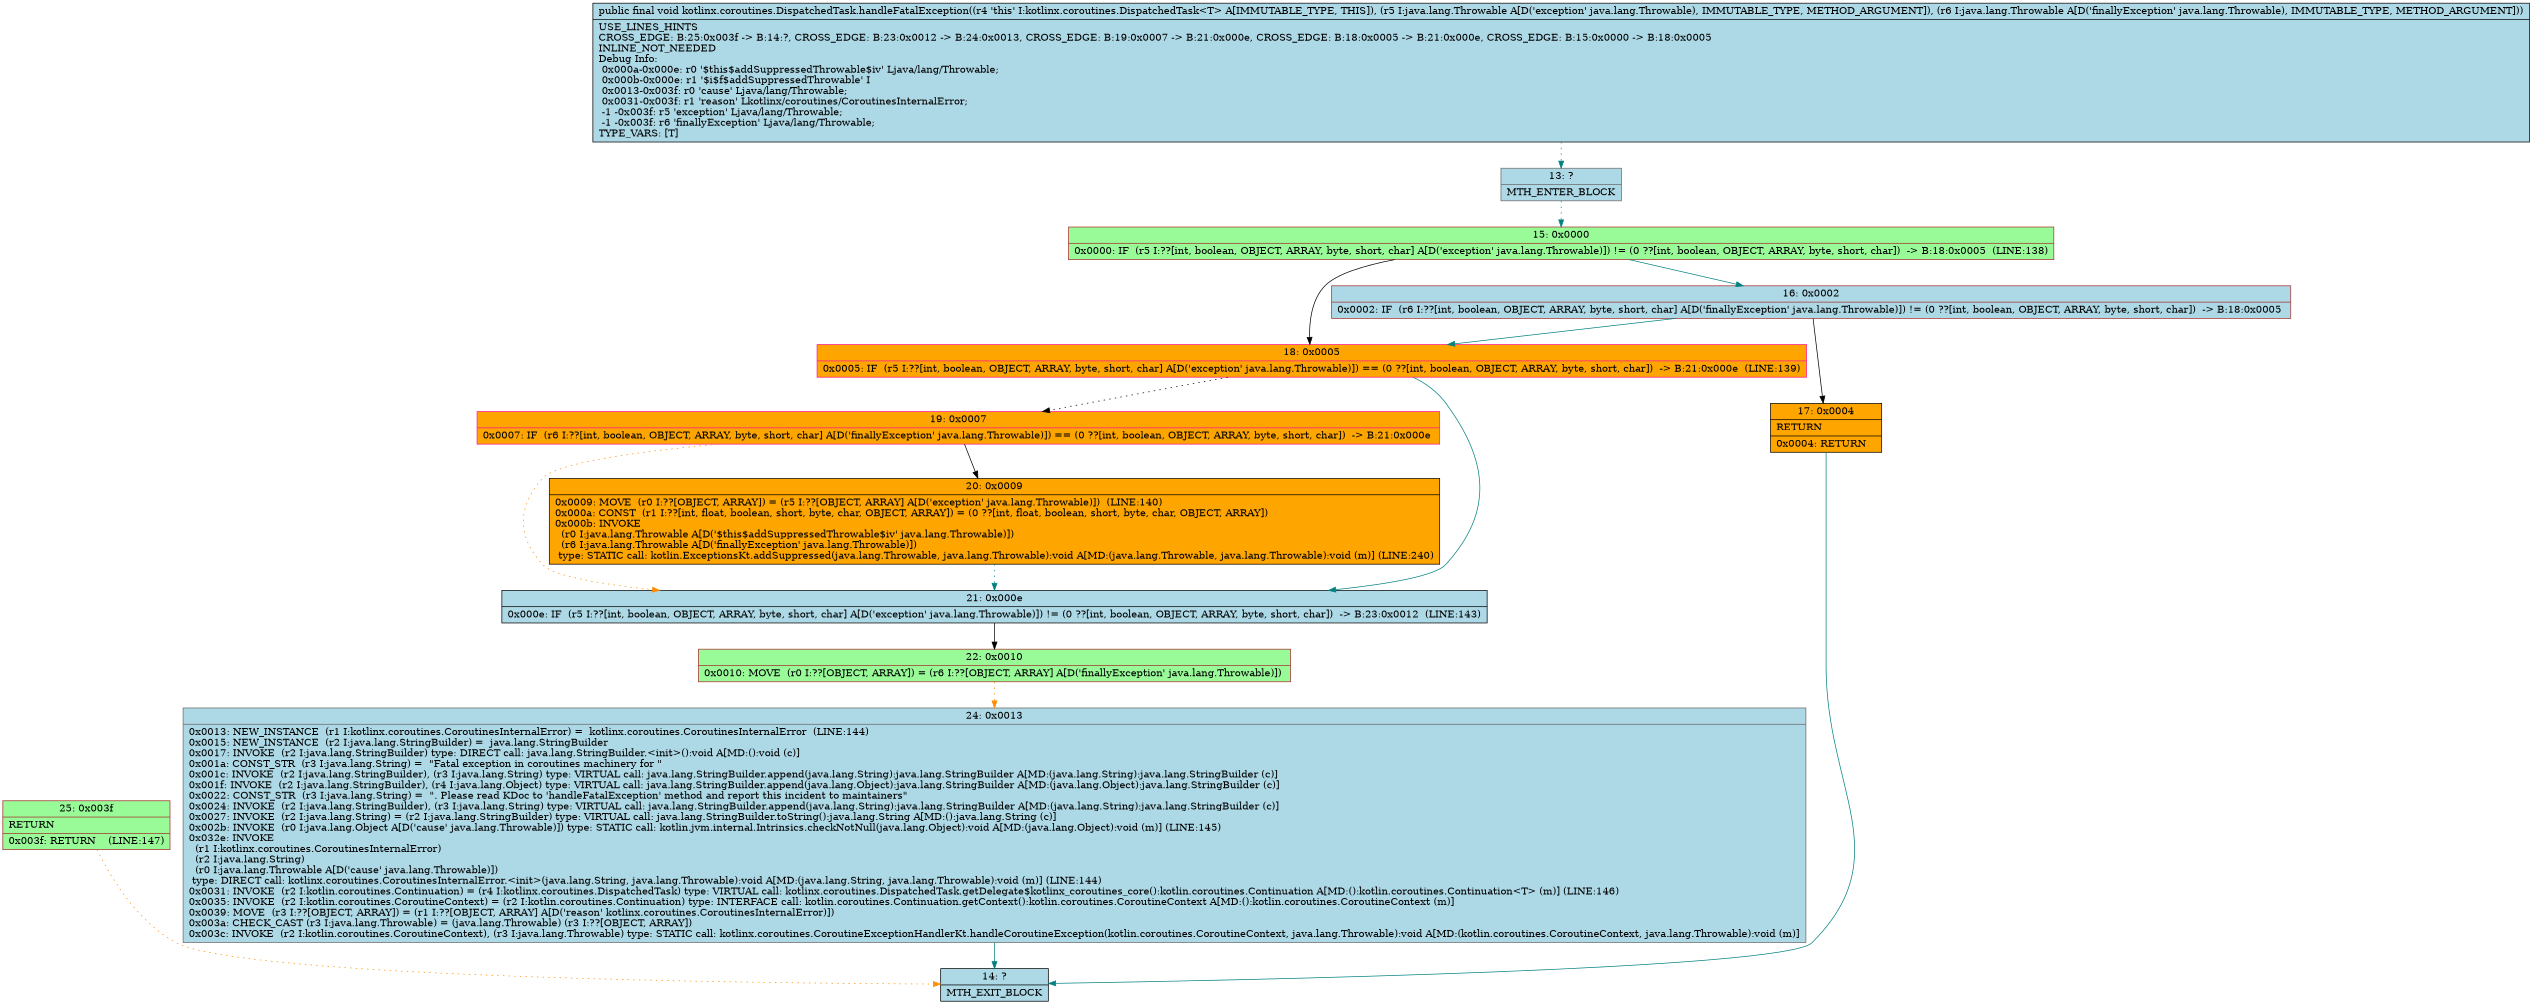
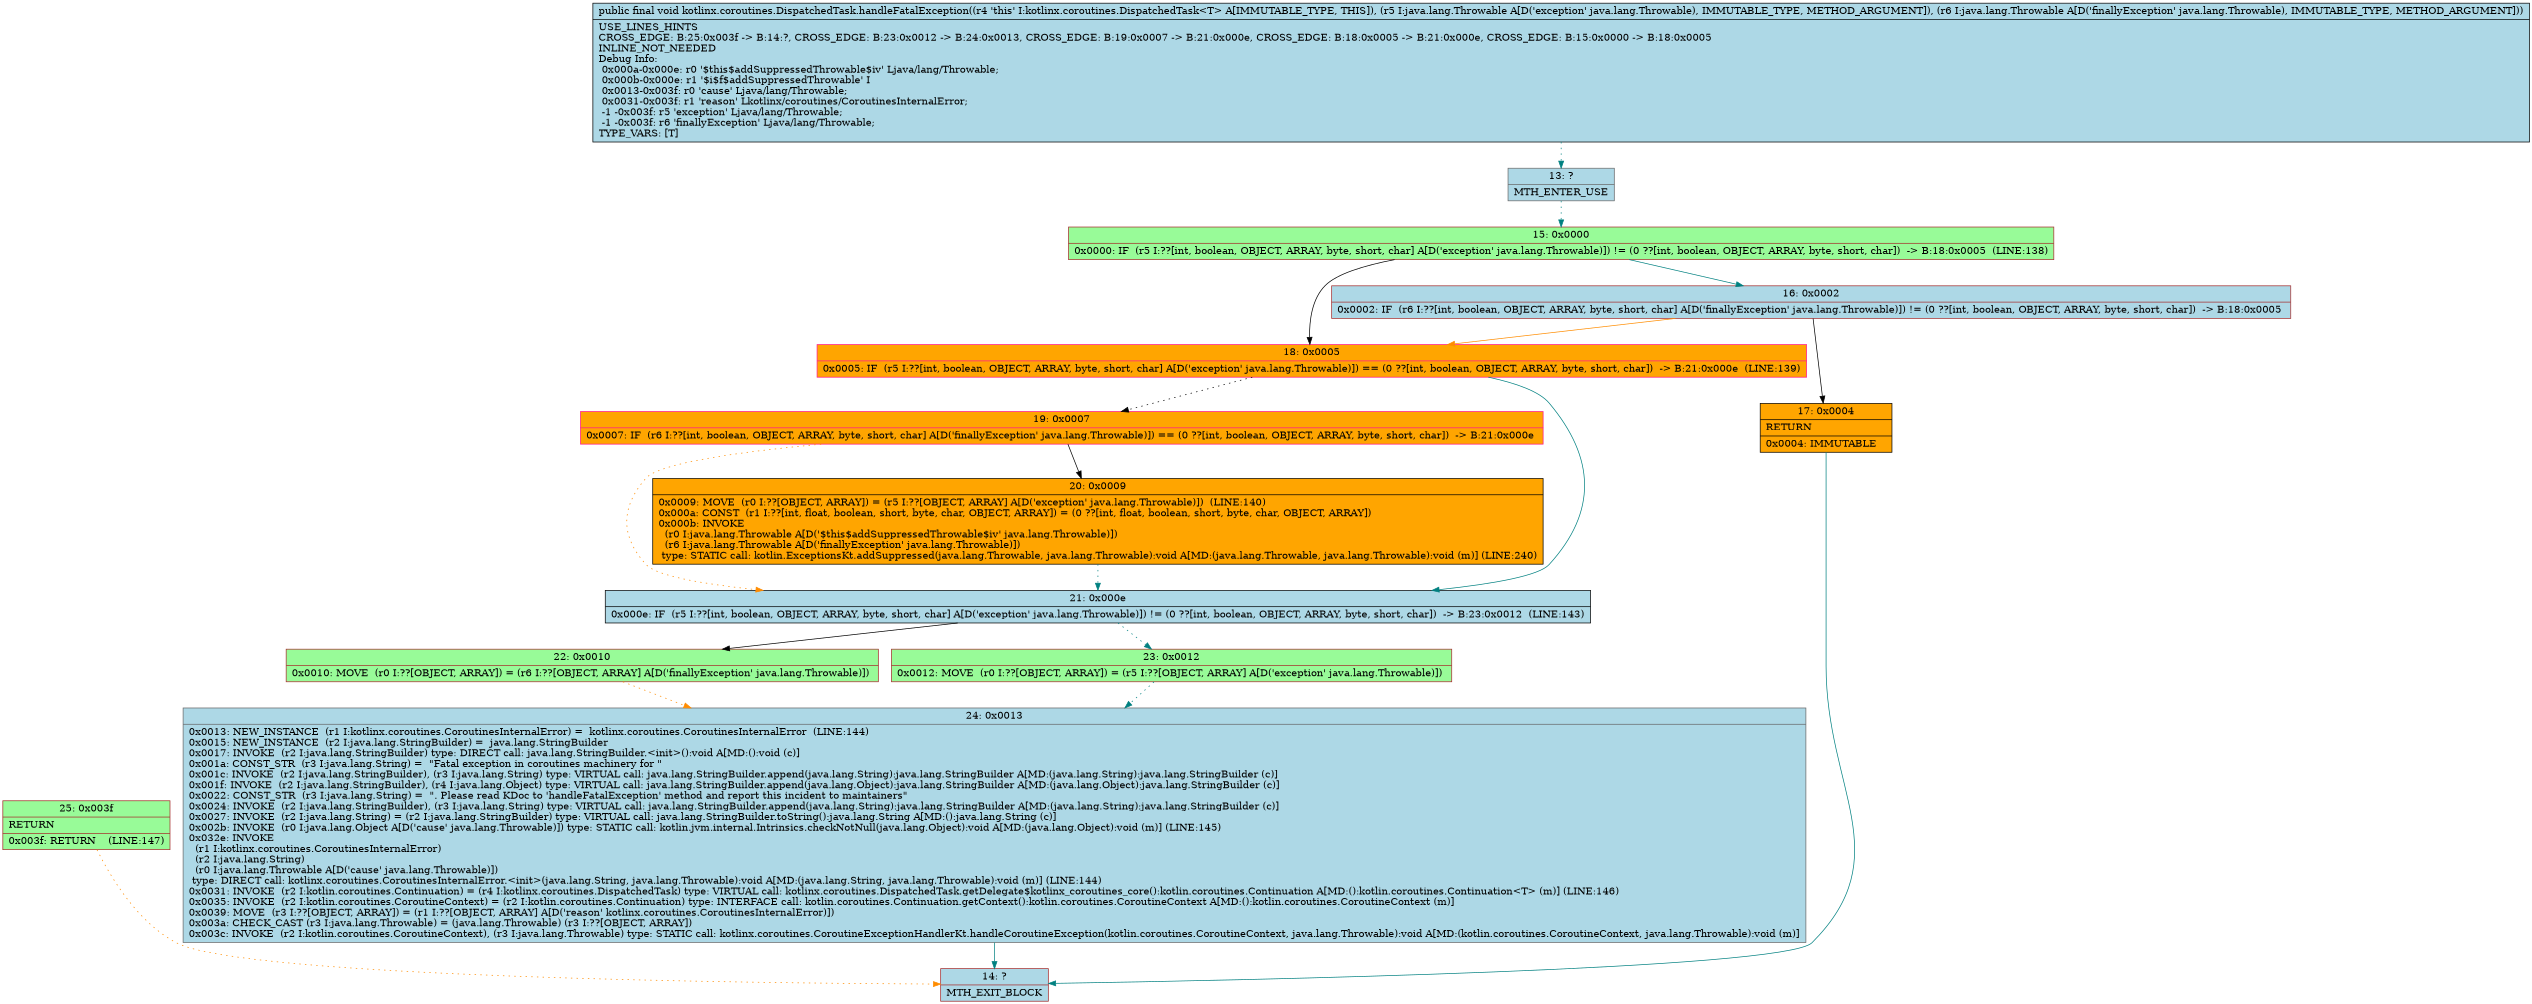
(1561, 192) -> (1561, 192)
(1565, 331) -> (1565, 331)
(1826, 444) -> (1826, 444)
none -> (1172, 665)
(994, 985) -> (994, 985)
